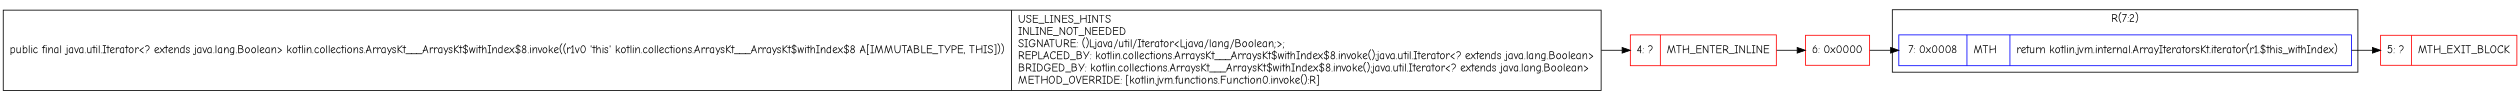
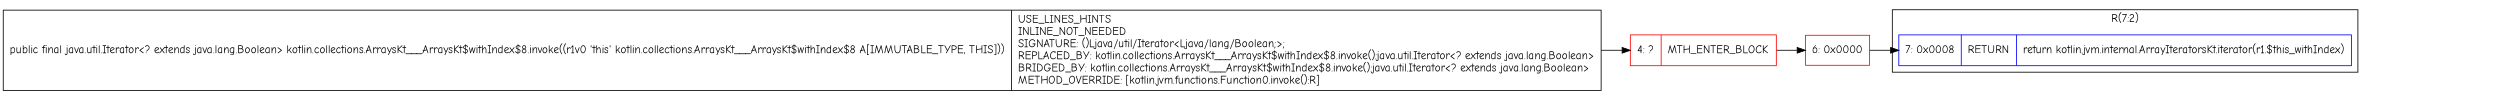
(1718, 50) -> (1718, 50)
(1985, 50) -> (1989, 50)
(2449, 50) -> none
